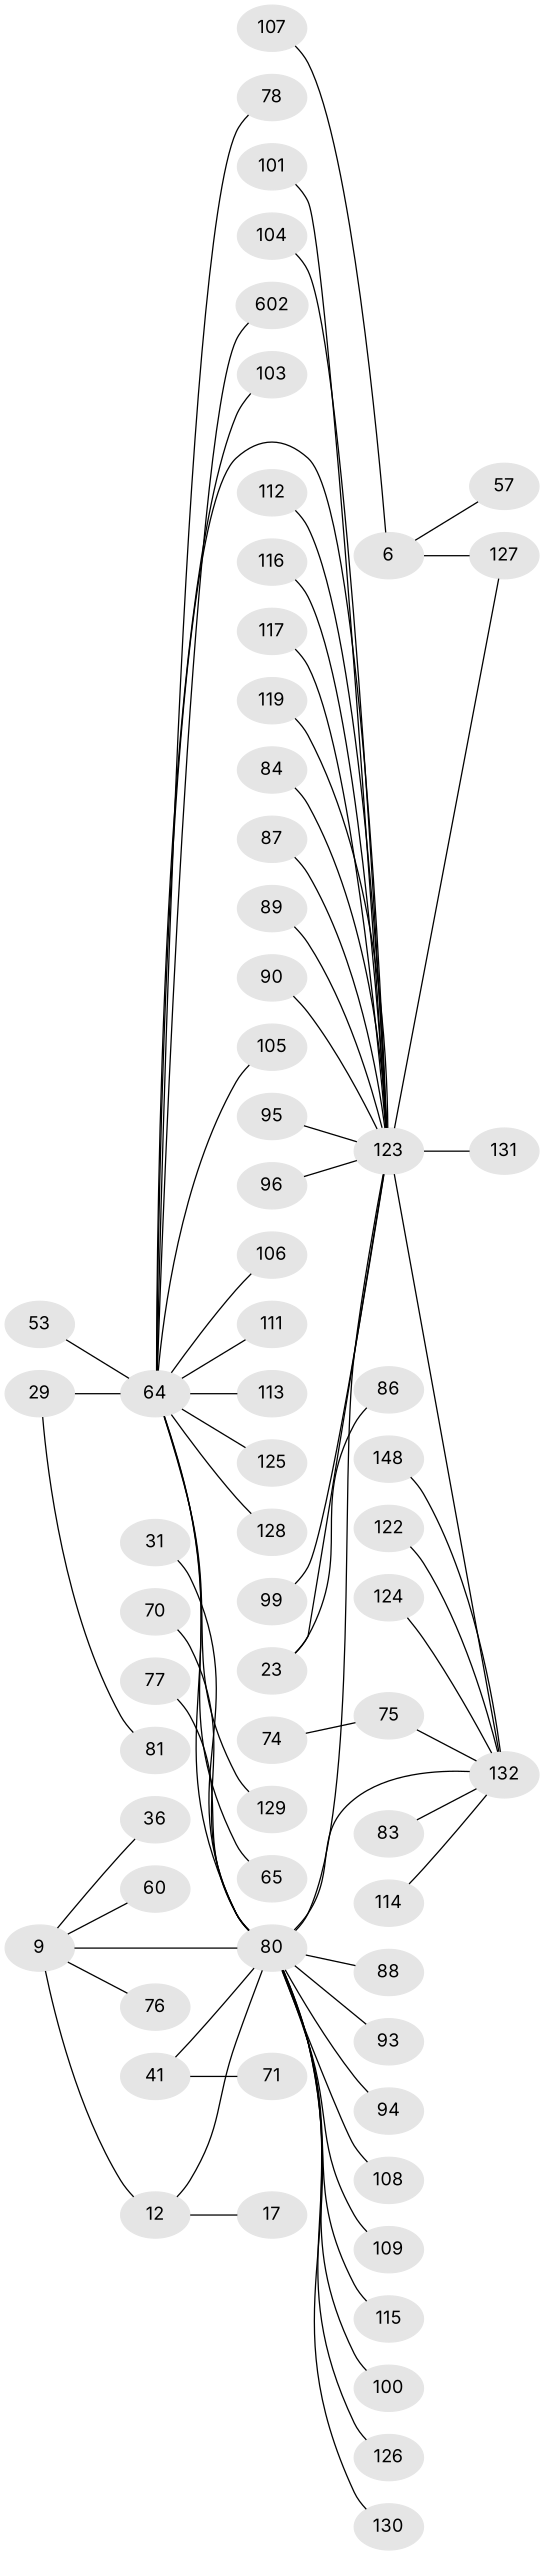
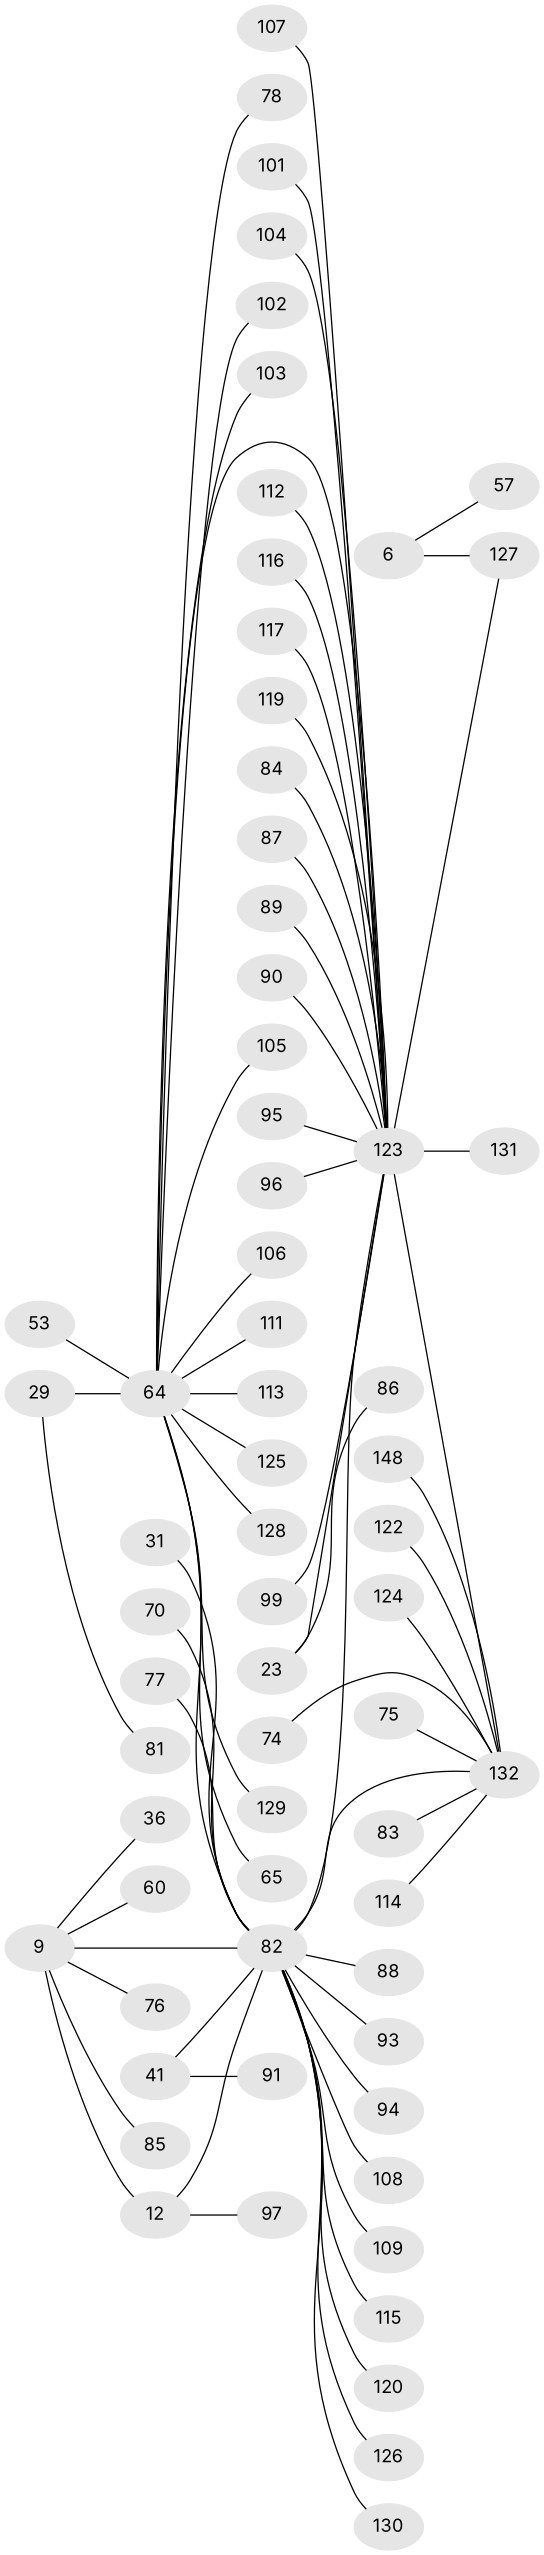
(358, 285) -> (350, 585)
(272, 305) -> (272, 305)
(331, 1728) -> (402, 1674)
(272, 1948) -> (272, 1948)
(272, 2076) -> (272, 2076)
none -> (155, 2146)
(272, 2215) -> (272, 2215)
(389, 2388) -> (389, 2388)
